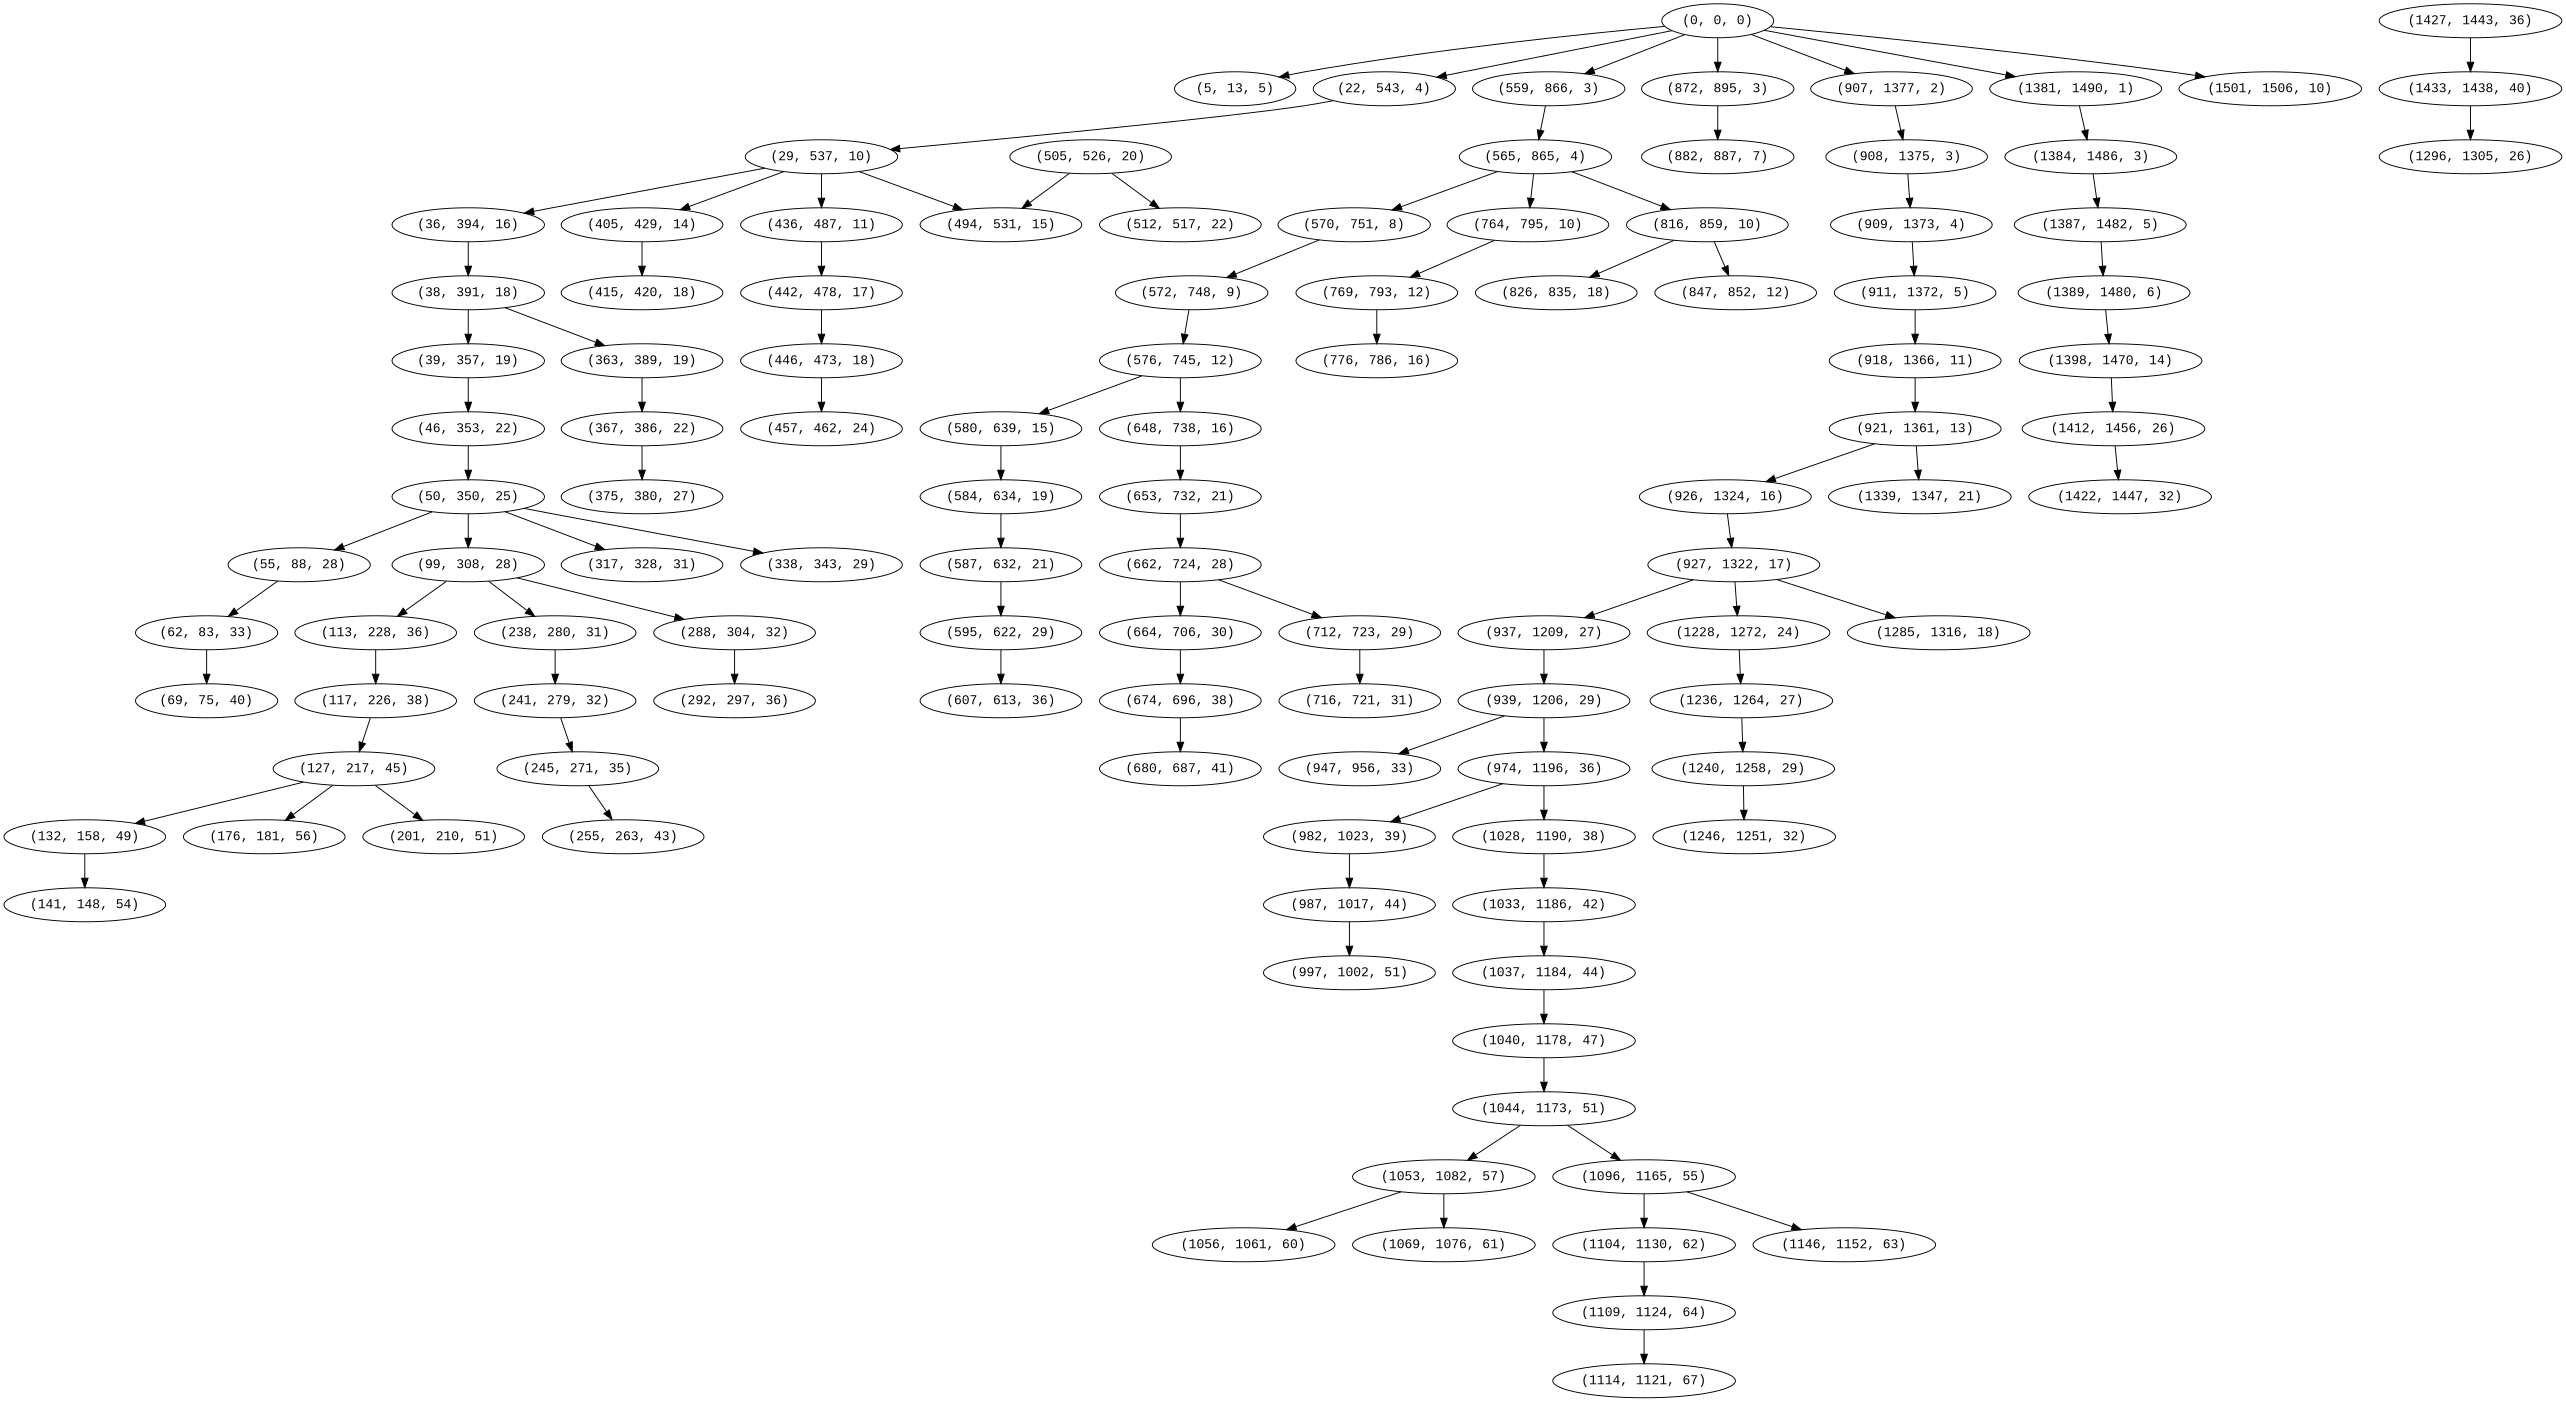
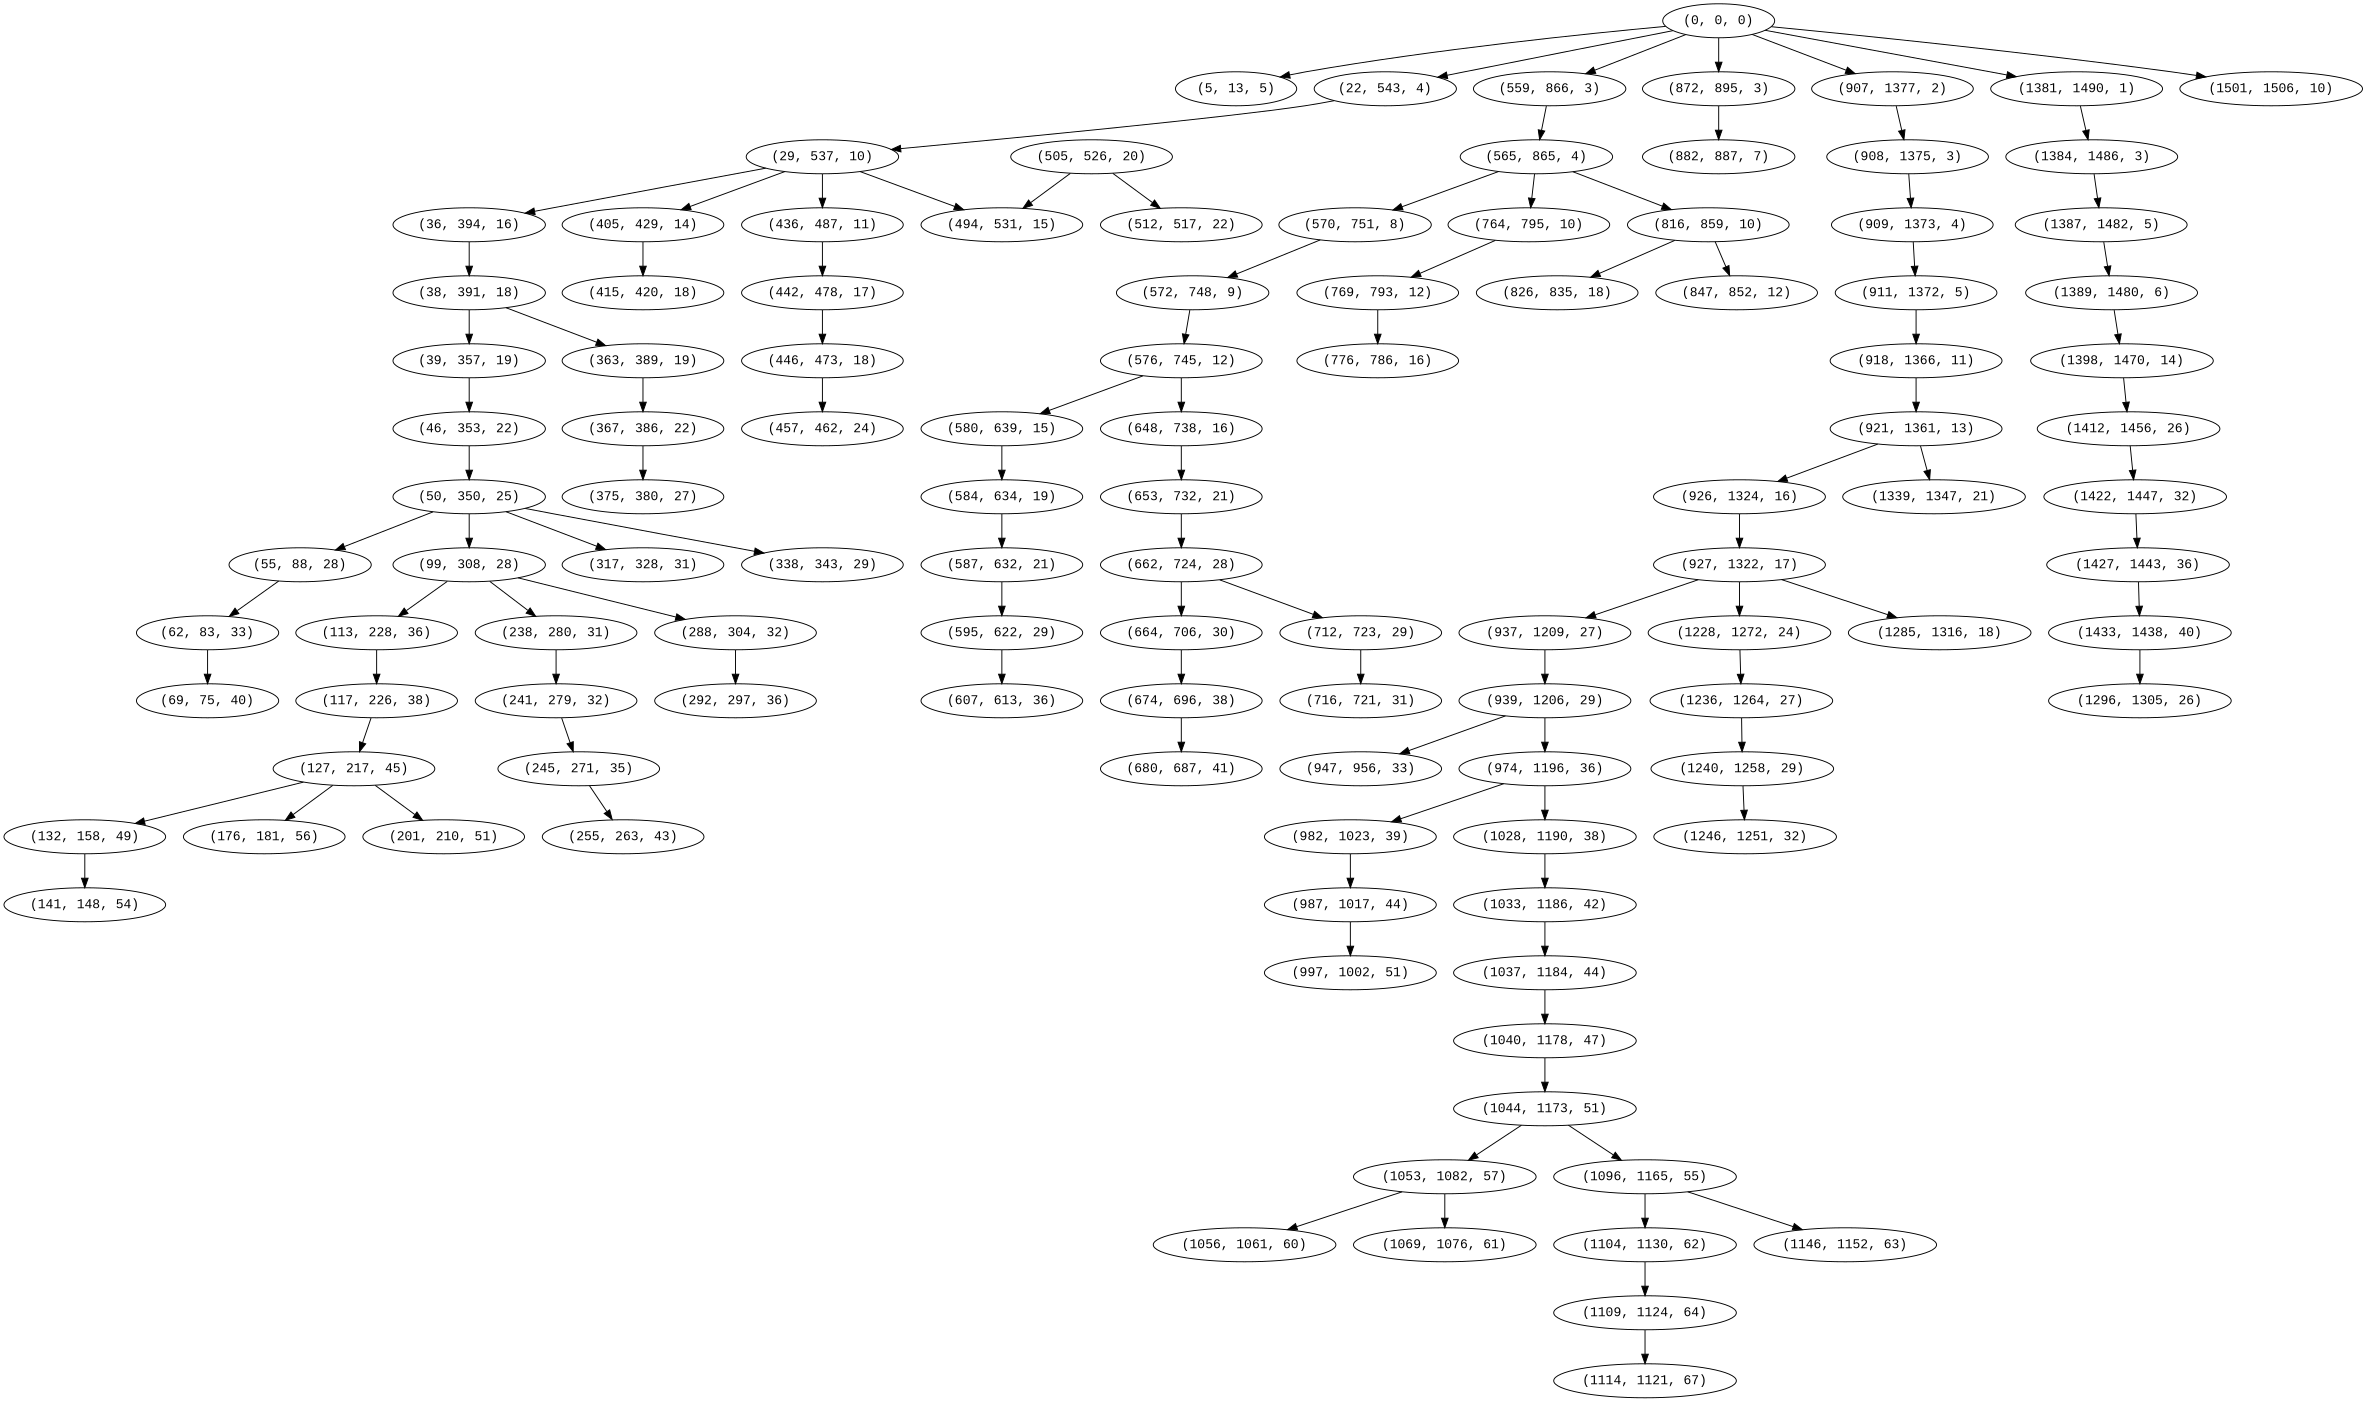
none -> (2136, 526)
